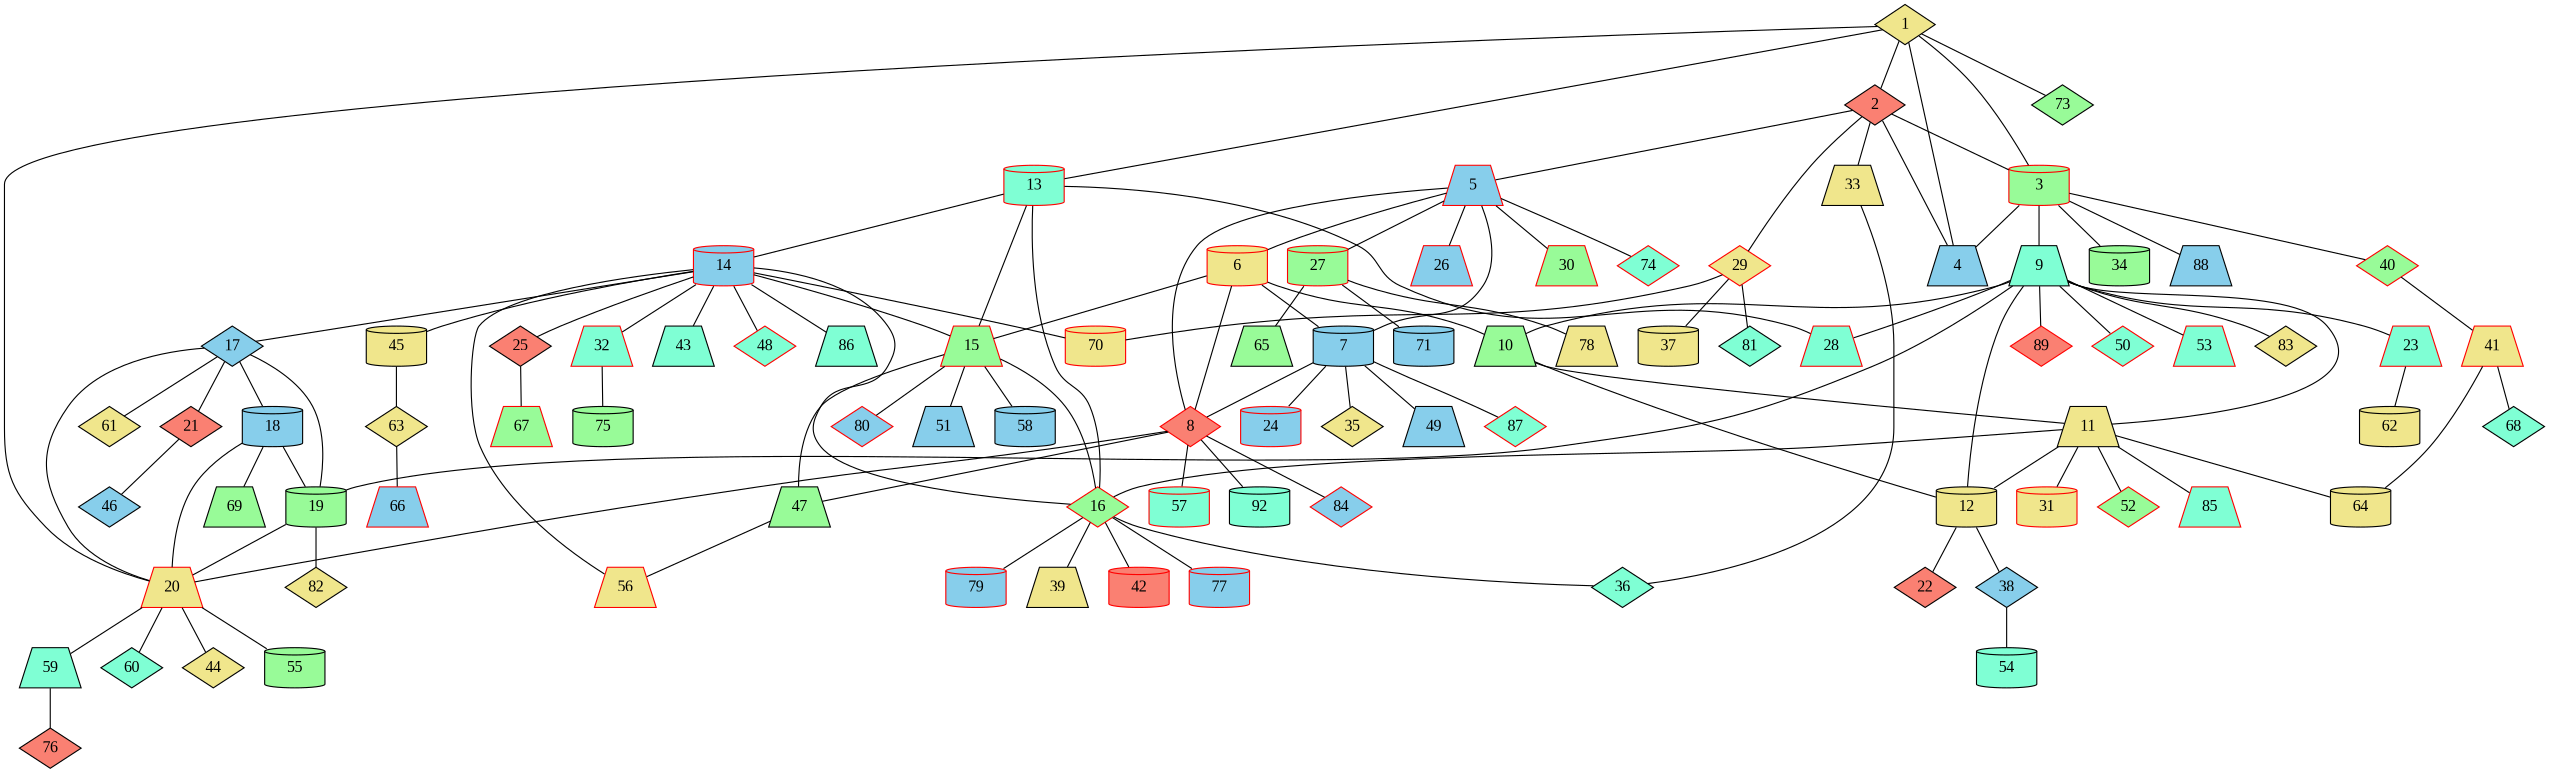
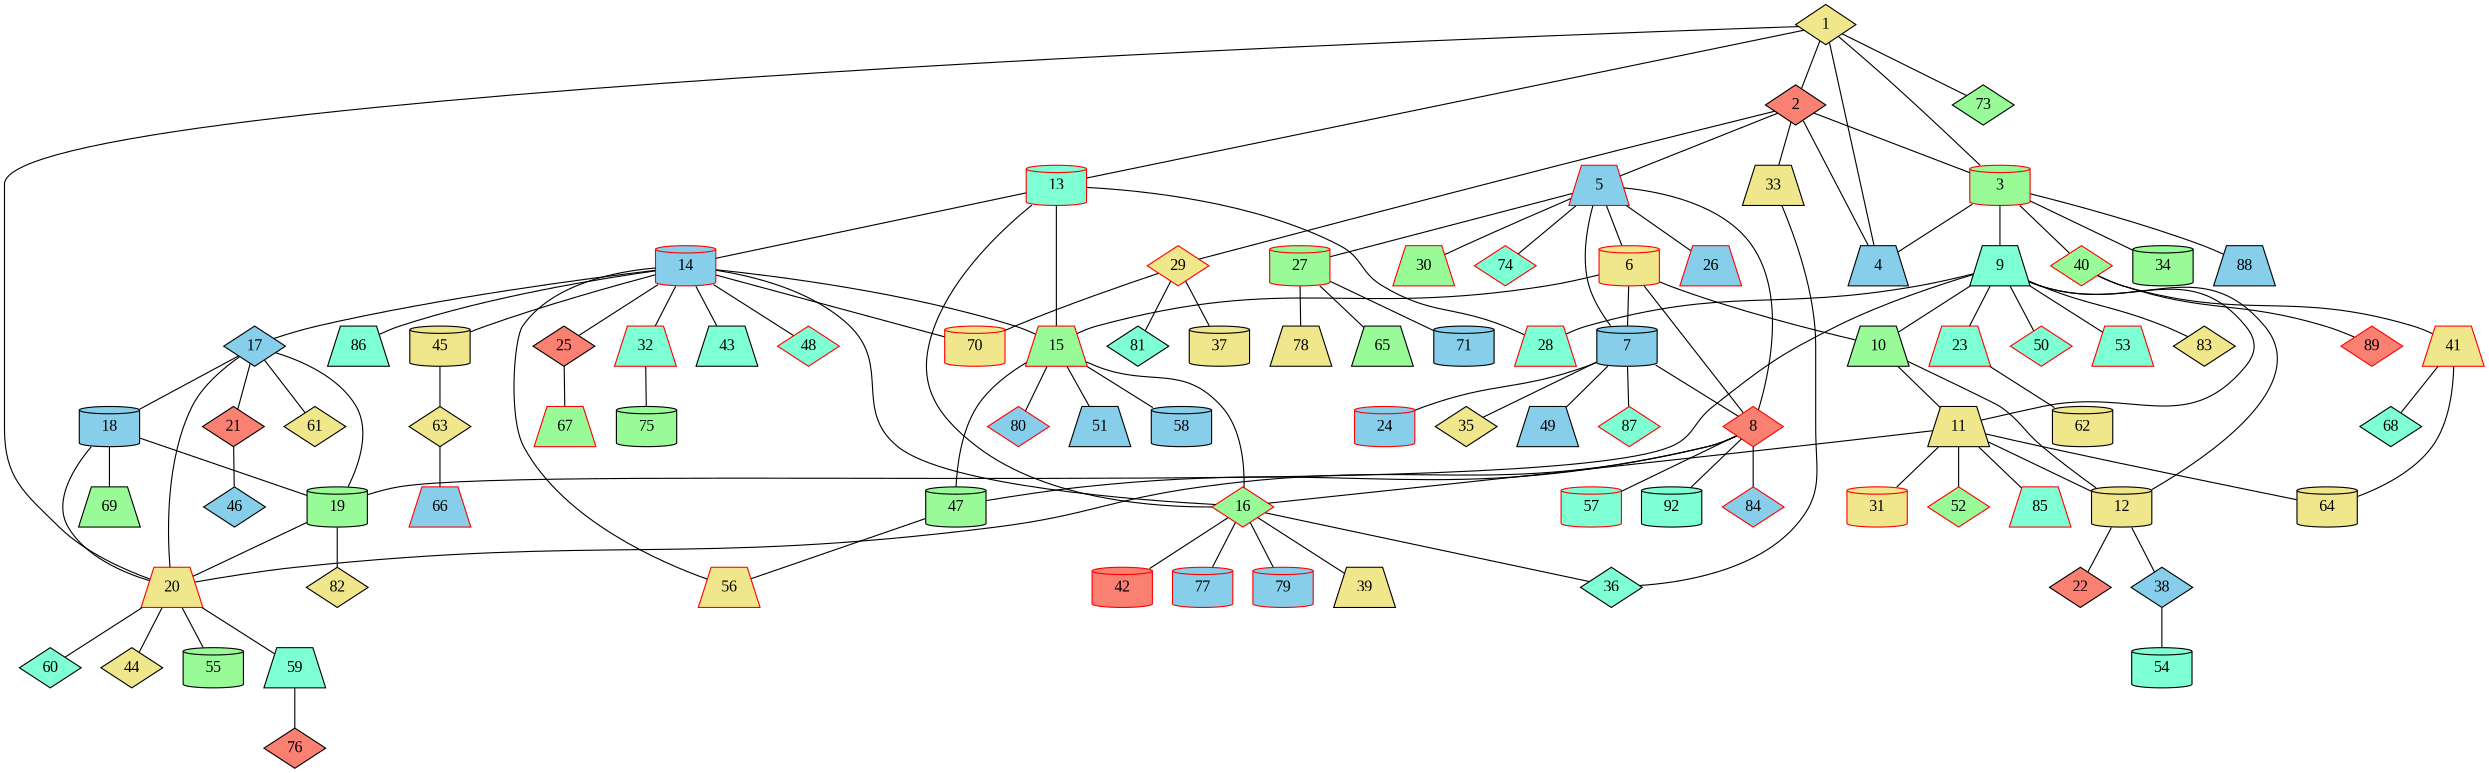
(2040, 306) -> (2272, 313)
(800, 507) -> (956, 507)
